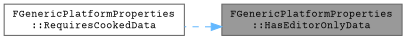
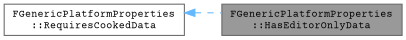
(198, 27) -> (208, 13)
